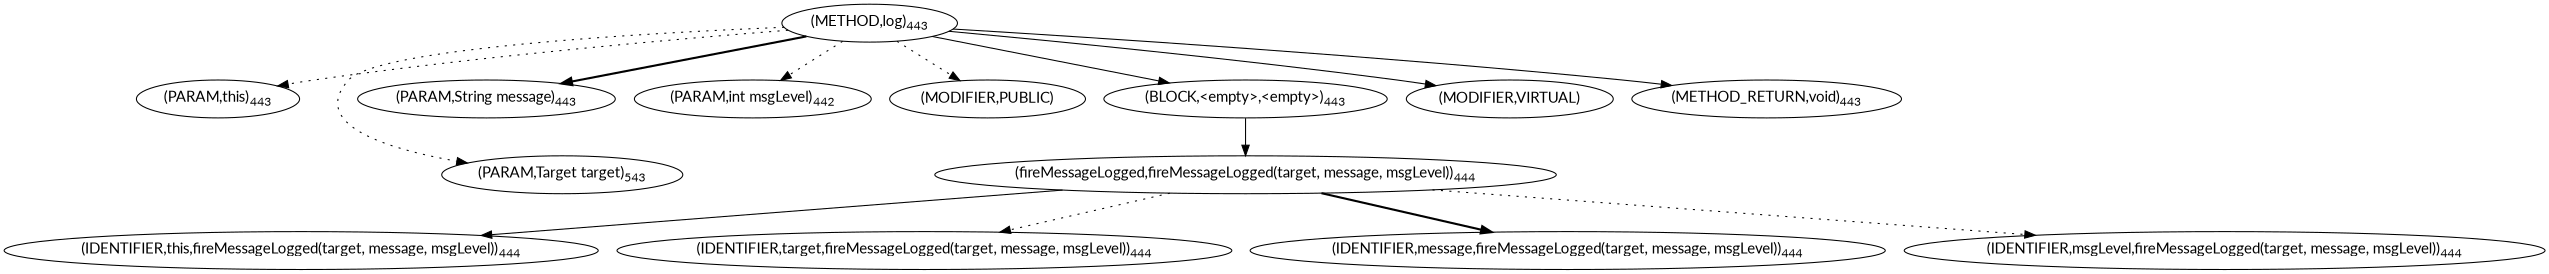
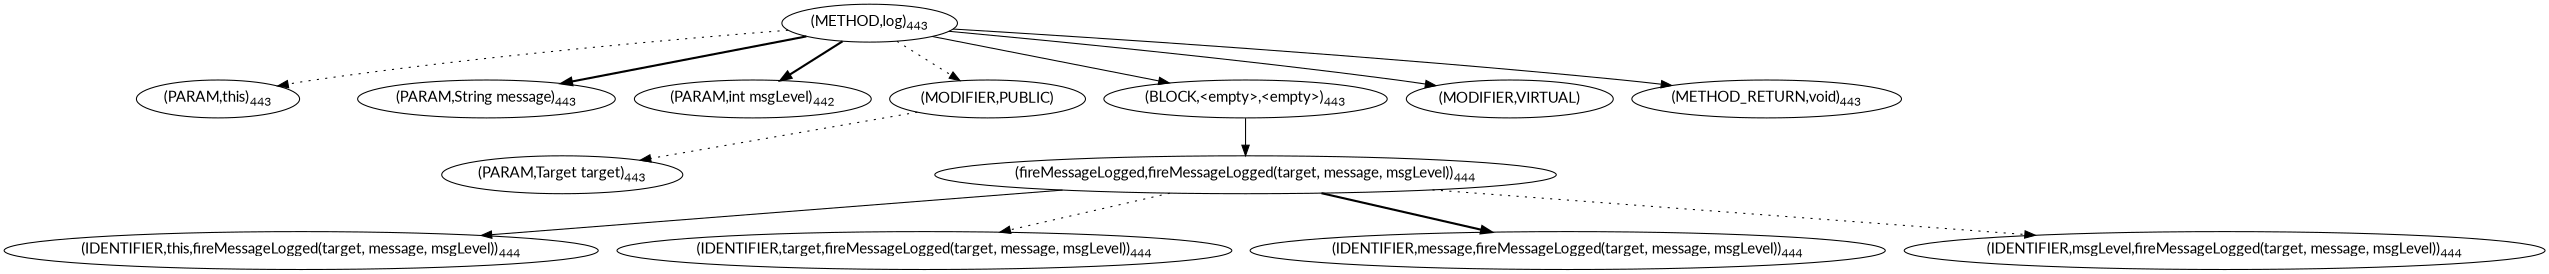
(482, 49) -> (784, 135)
(816, 58) -> (816, 58)
(635, 173) -> (635, 173)
